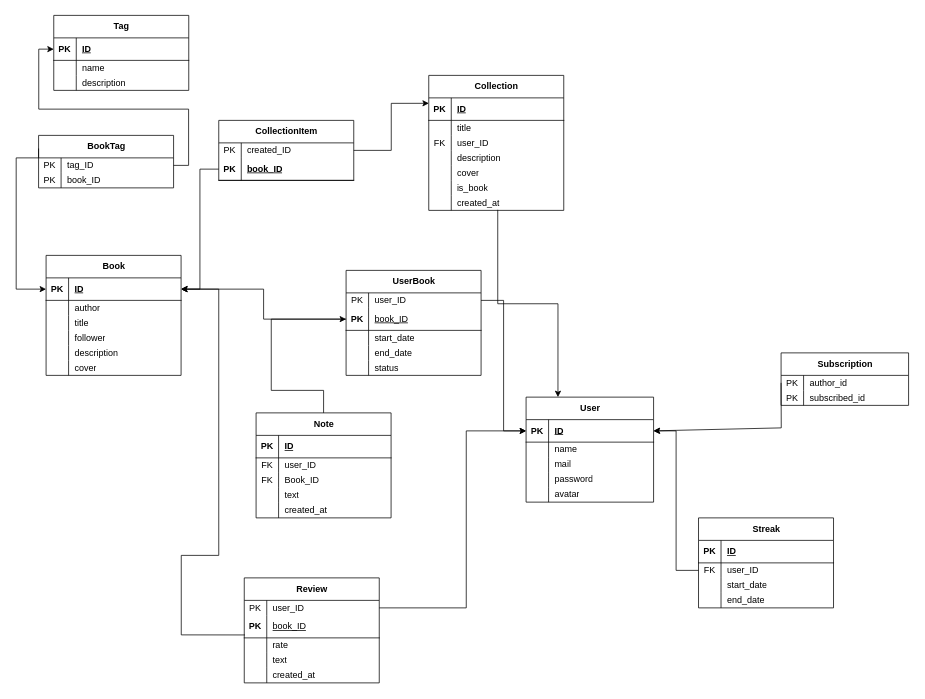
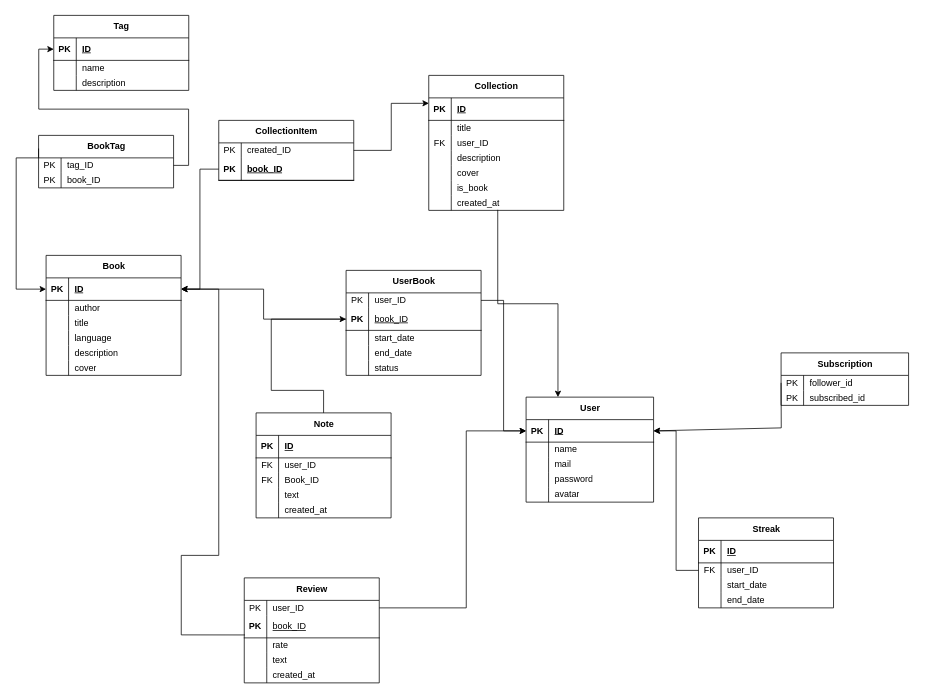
(92, 338) -> (94, 338)
(831, 383) -> (834, 383)
